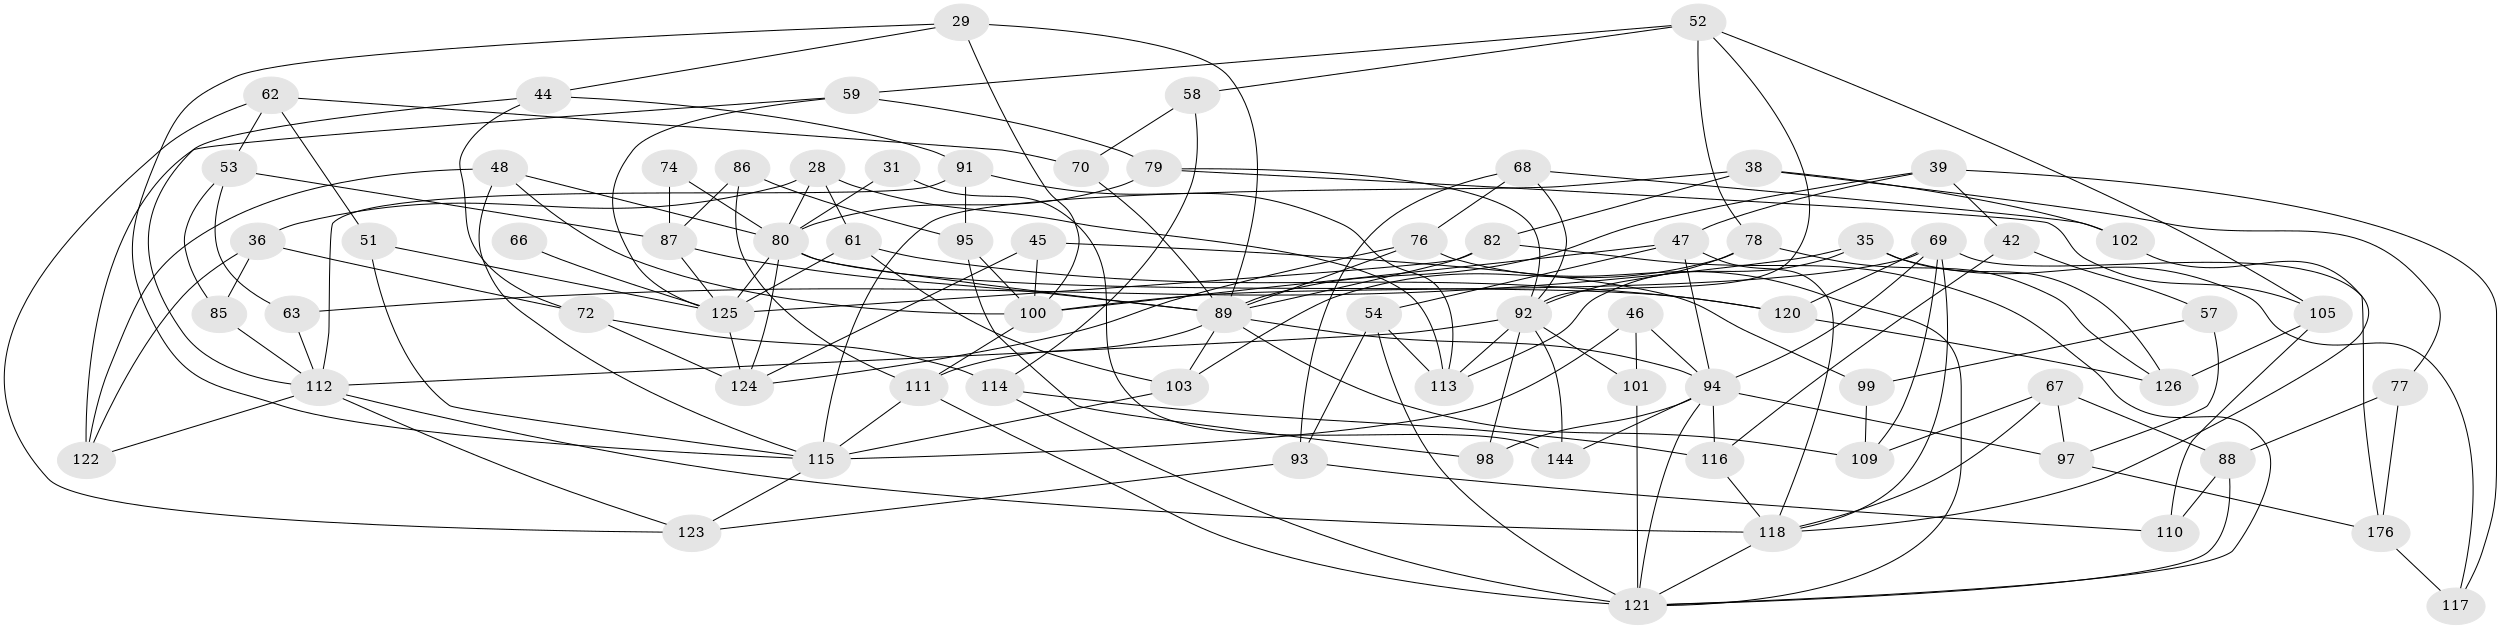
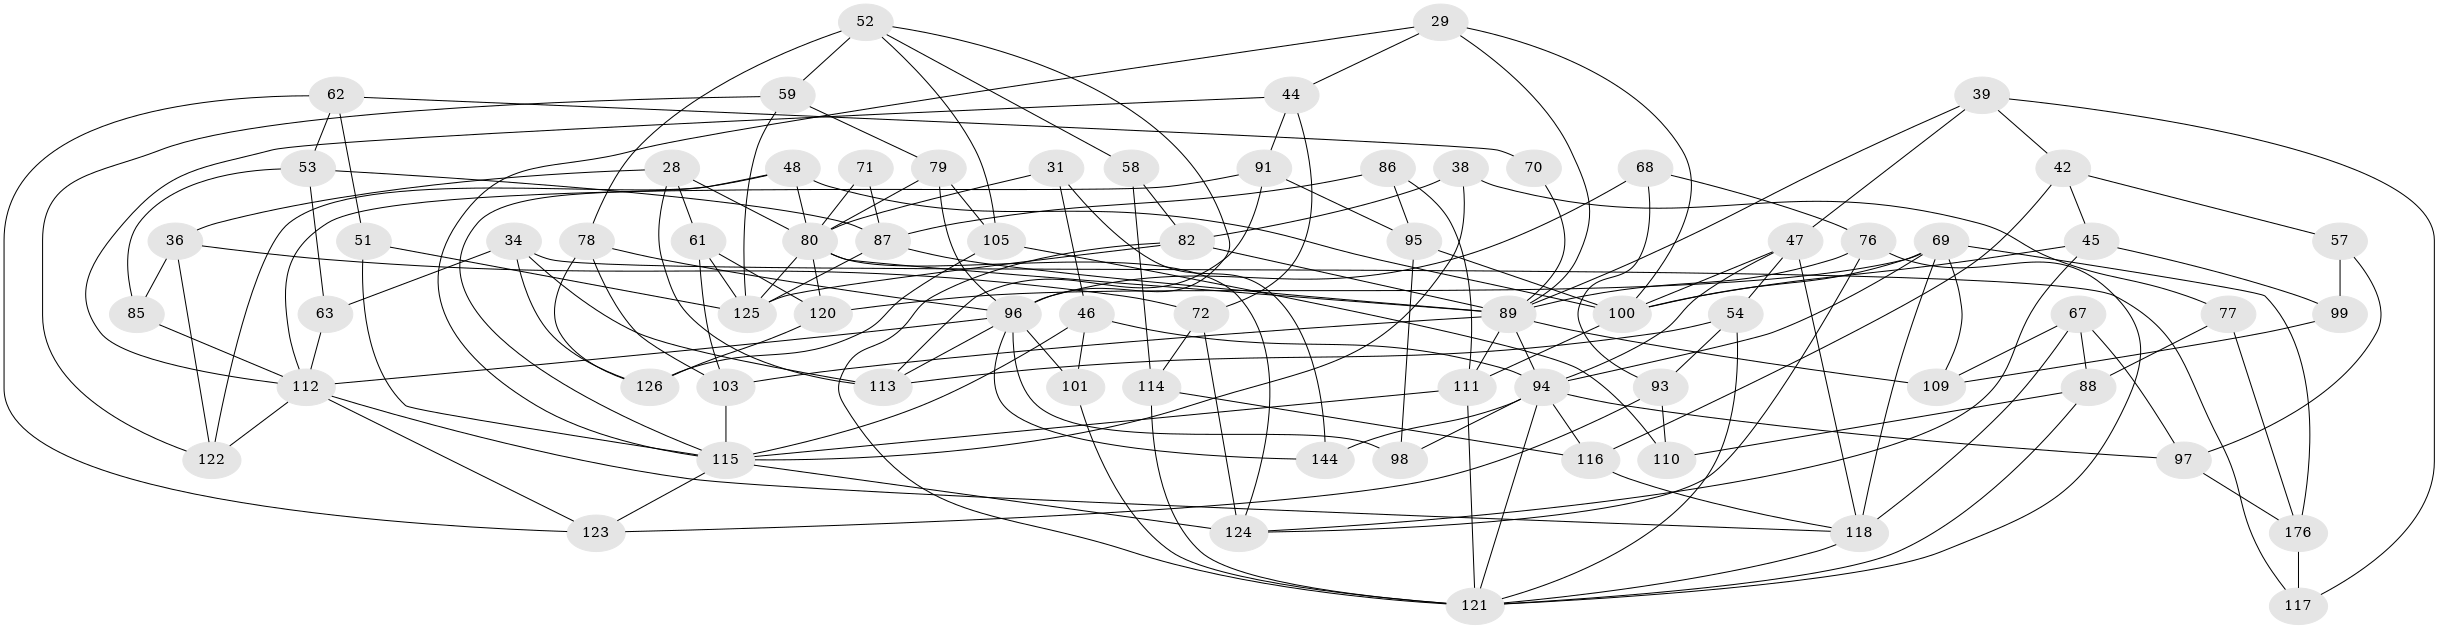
(1137, 132) -> (1163, 209)
(670, 168) -> (866, 168)
none -> (2077, 205)
(519, 241) -> none
none -> (1072, 241)
(1866, 241) -> (514, 241)
(2125, 241) -> none
(1524, 314) -> (1014, 314)
(735, 351) -> (902, 486)
